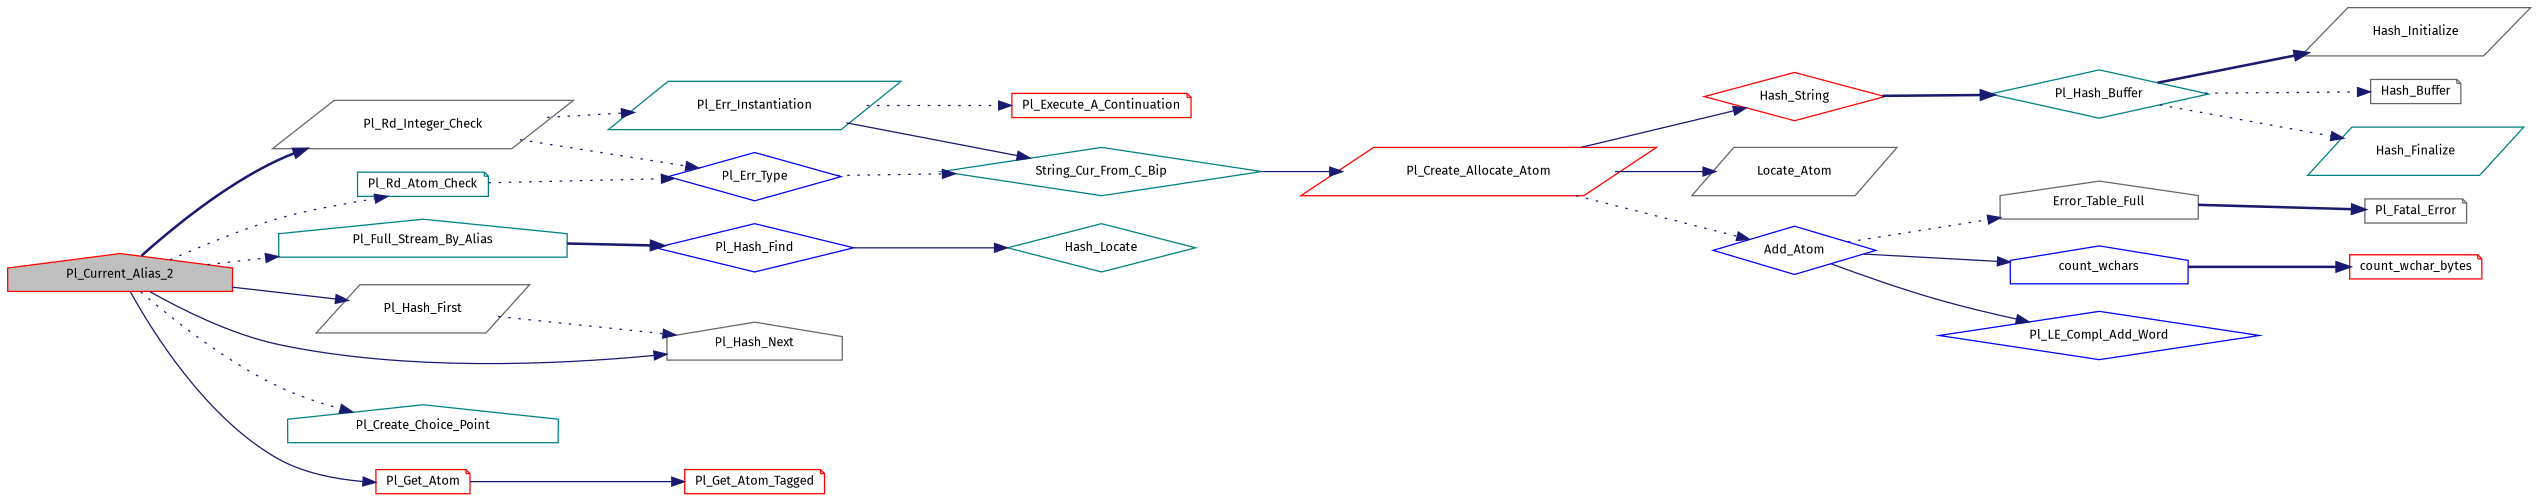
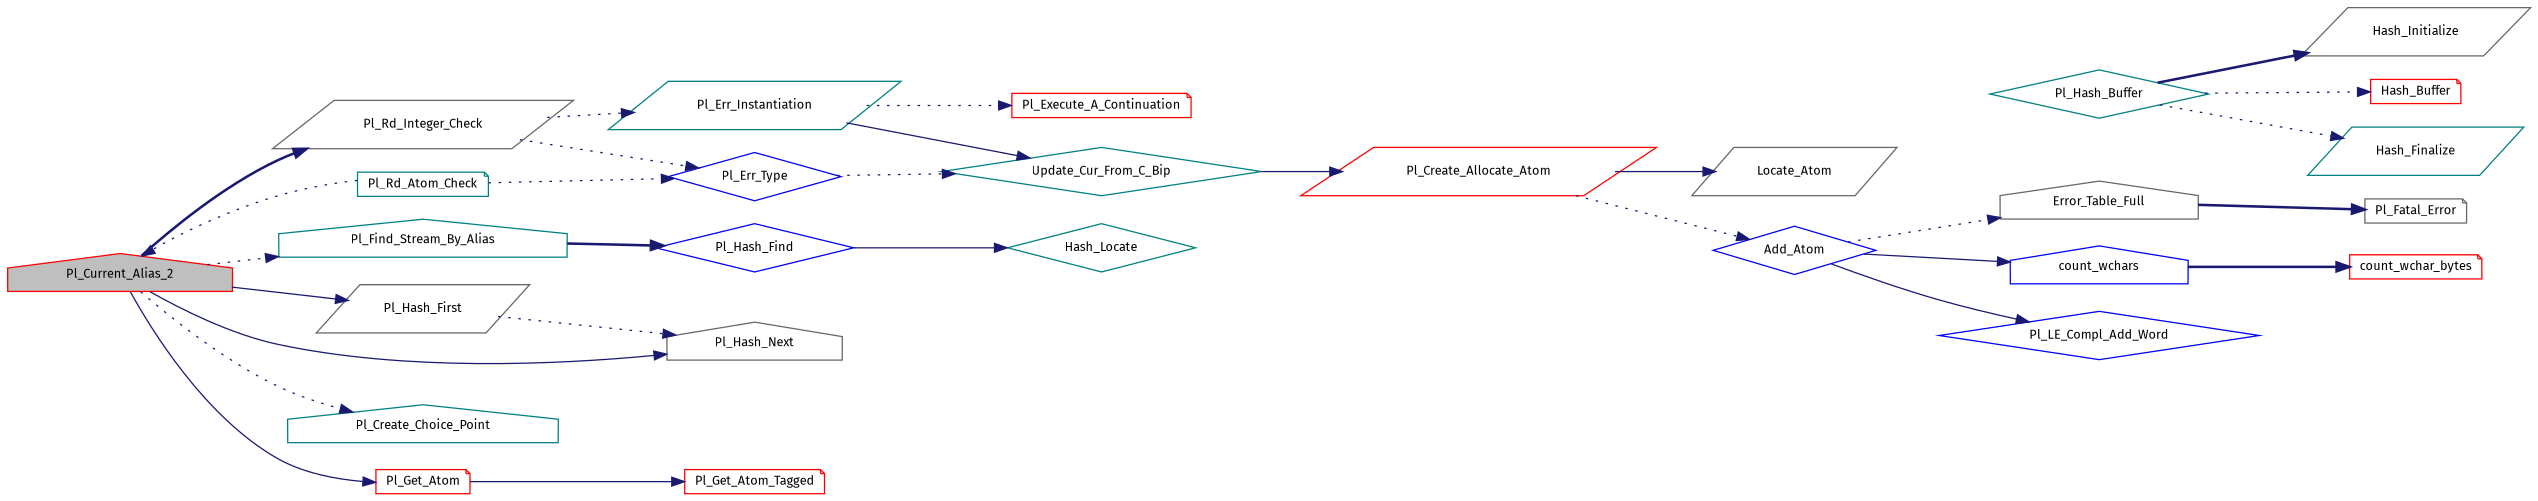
(2416, 92) -> (2416, 92)
(1794, 97) -> none
(1101, 172) -> (1101, 172)
(270, 221) -> (252, 204)
(423, 240) -> (423, 240)
